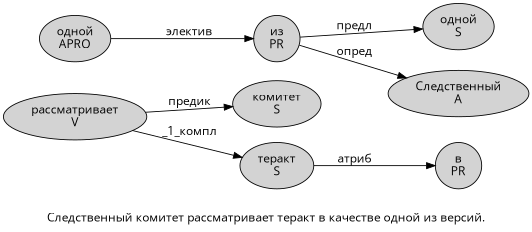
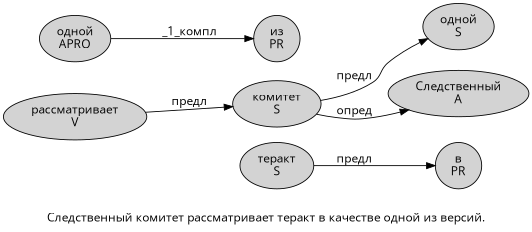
(190, 32) -> (190, 32)
(357, 33) -> (376, 80)
(349, 60) -> (359, 119)
(190, 102) -> (190, 102)
(183, 143) -> none
(355, 159) -> (355, 159)
